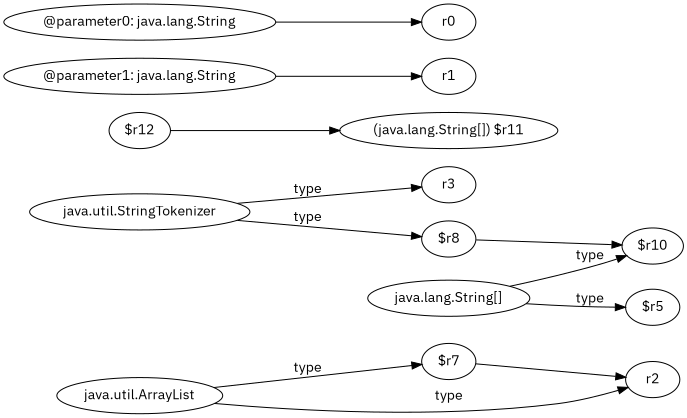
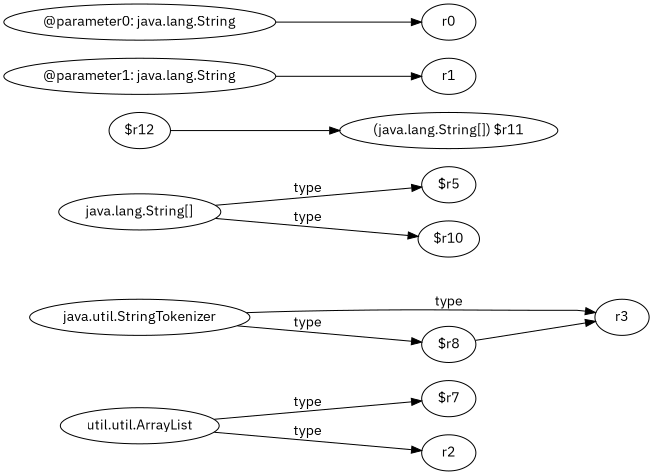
(544, 242) -> (530, 332)
(546, 370) -> none
(140, 396) -> (140, 426)
